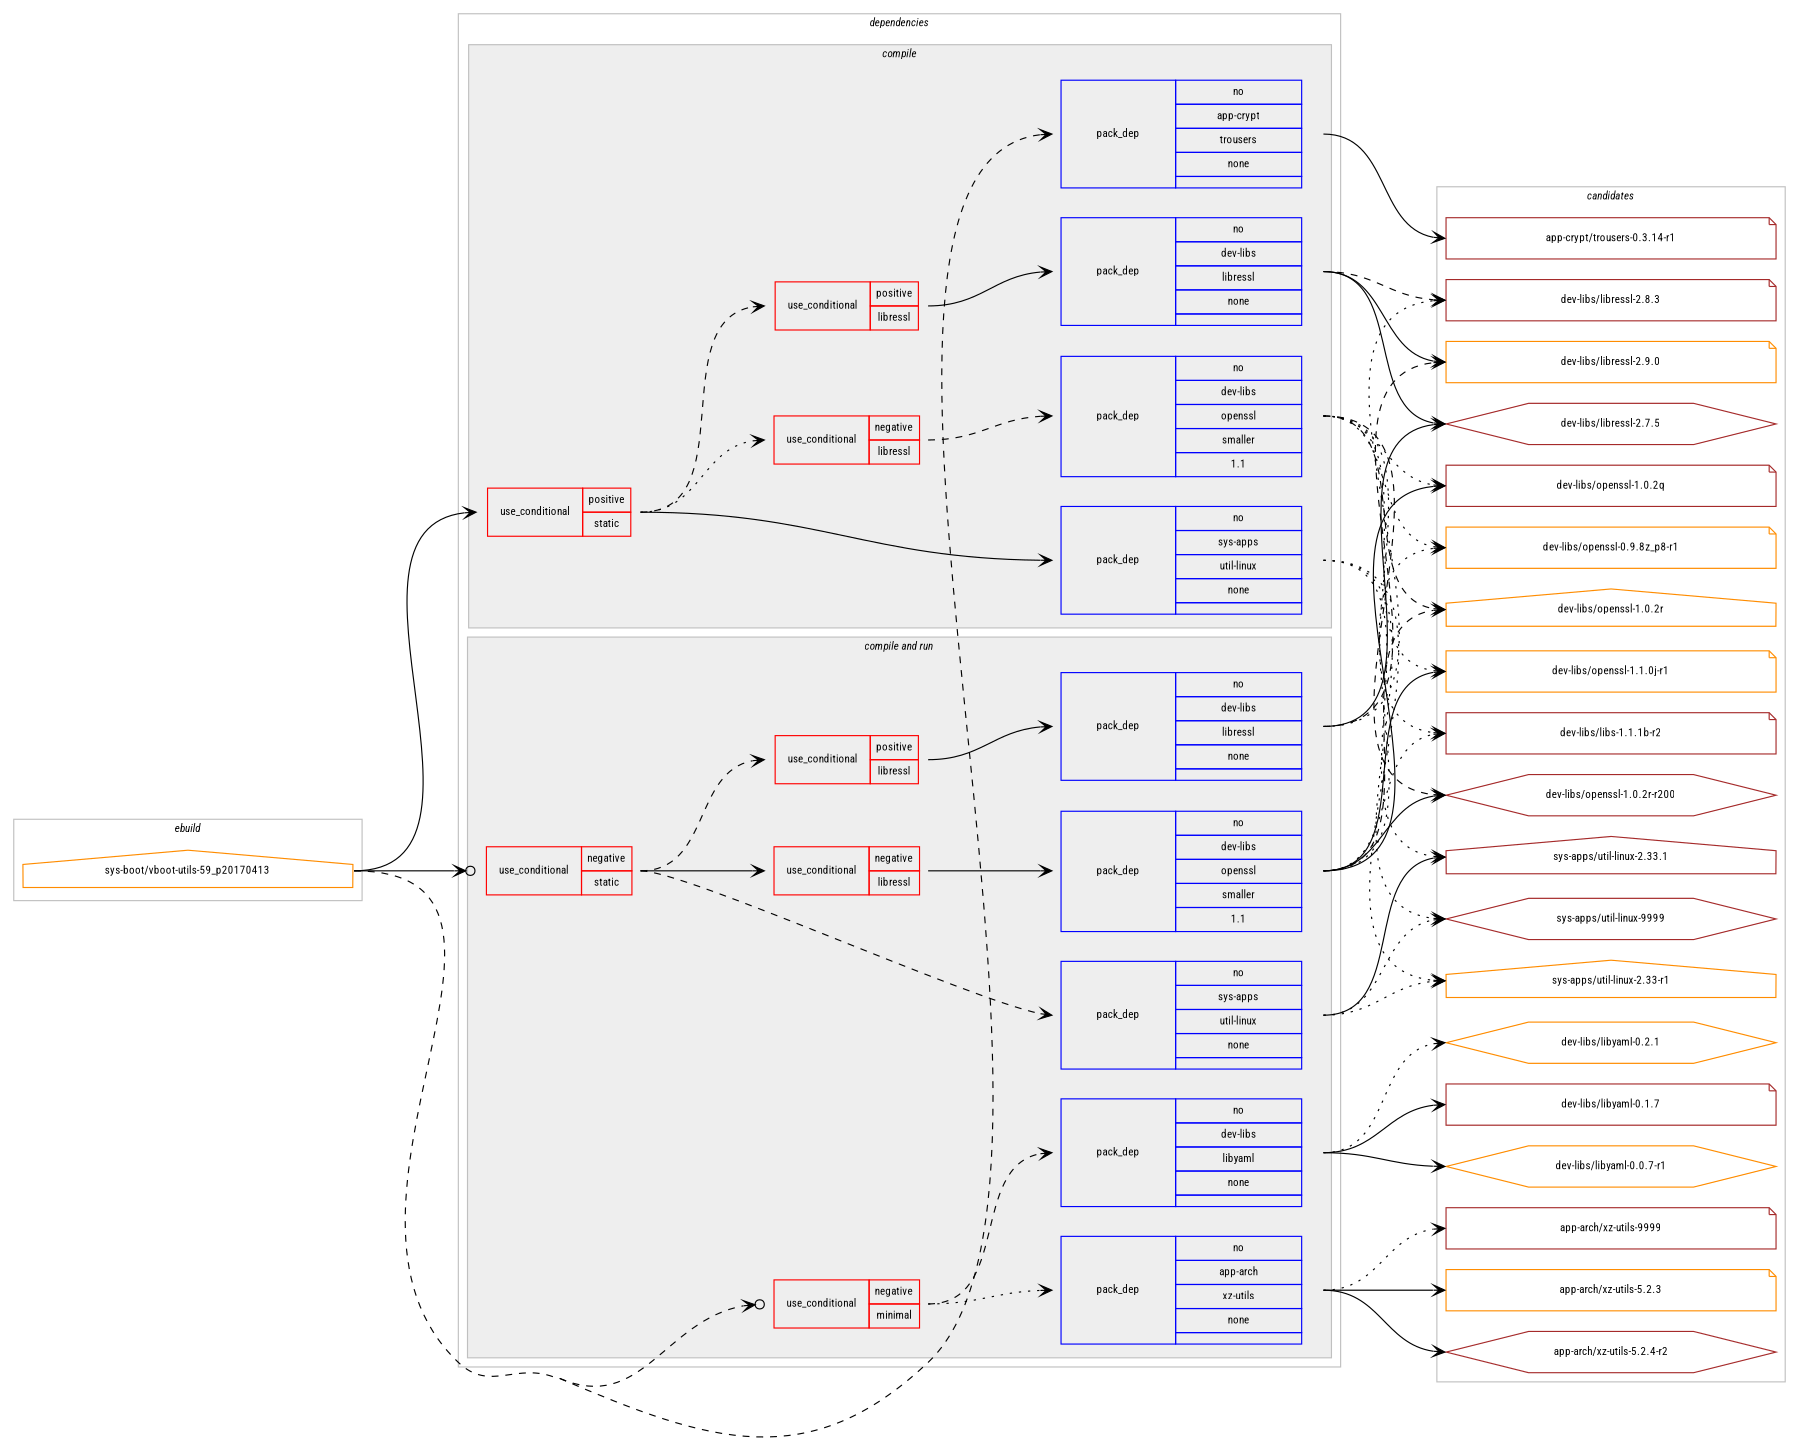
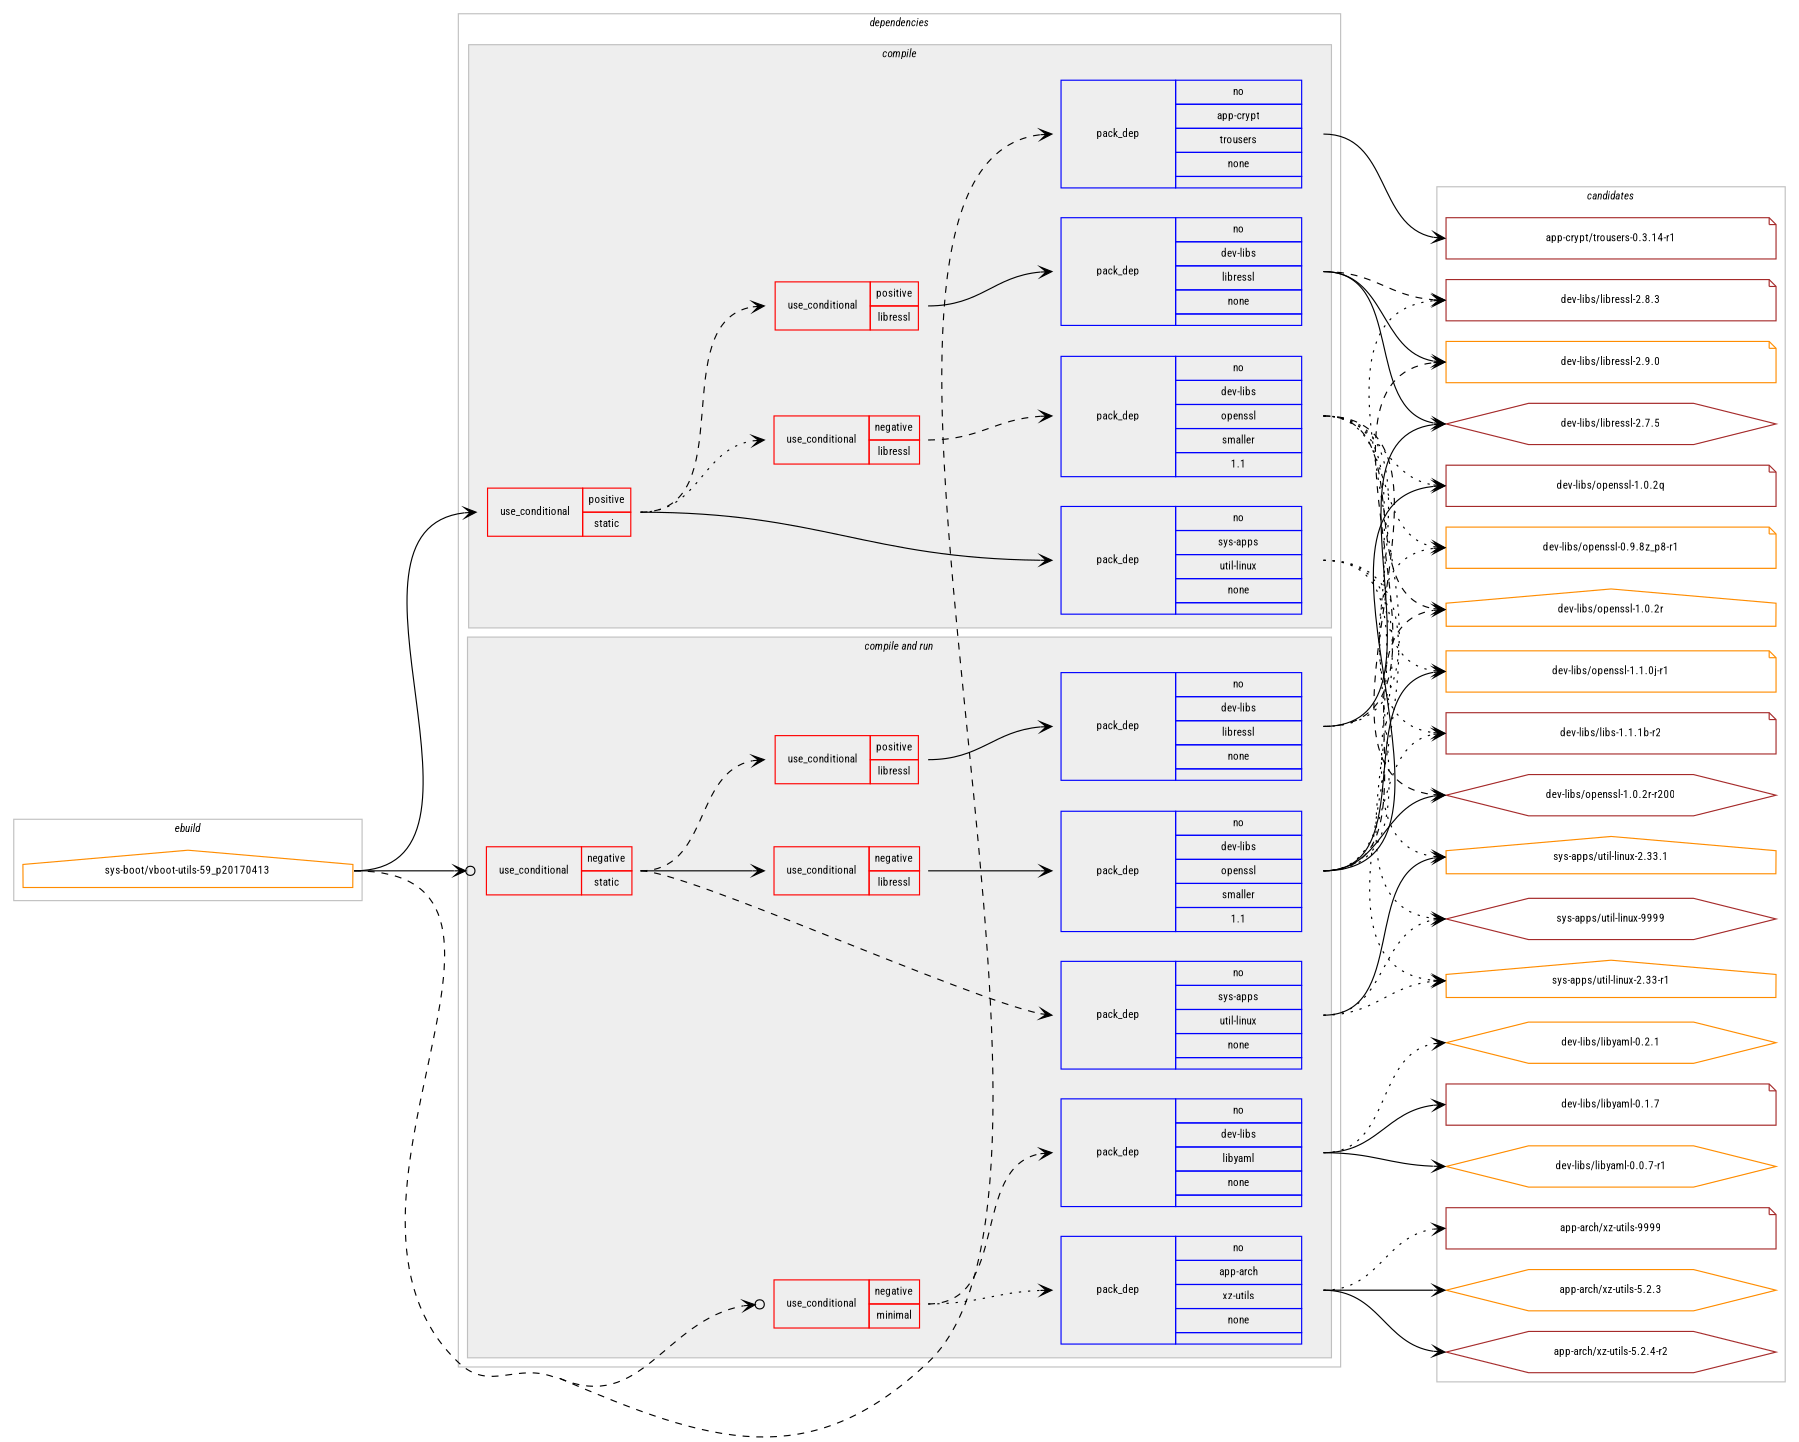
(1611, 857) -> (1611, 857)
(1611, 1290) -> (1611, 1290)
